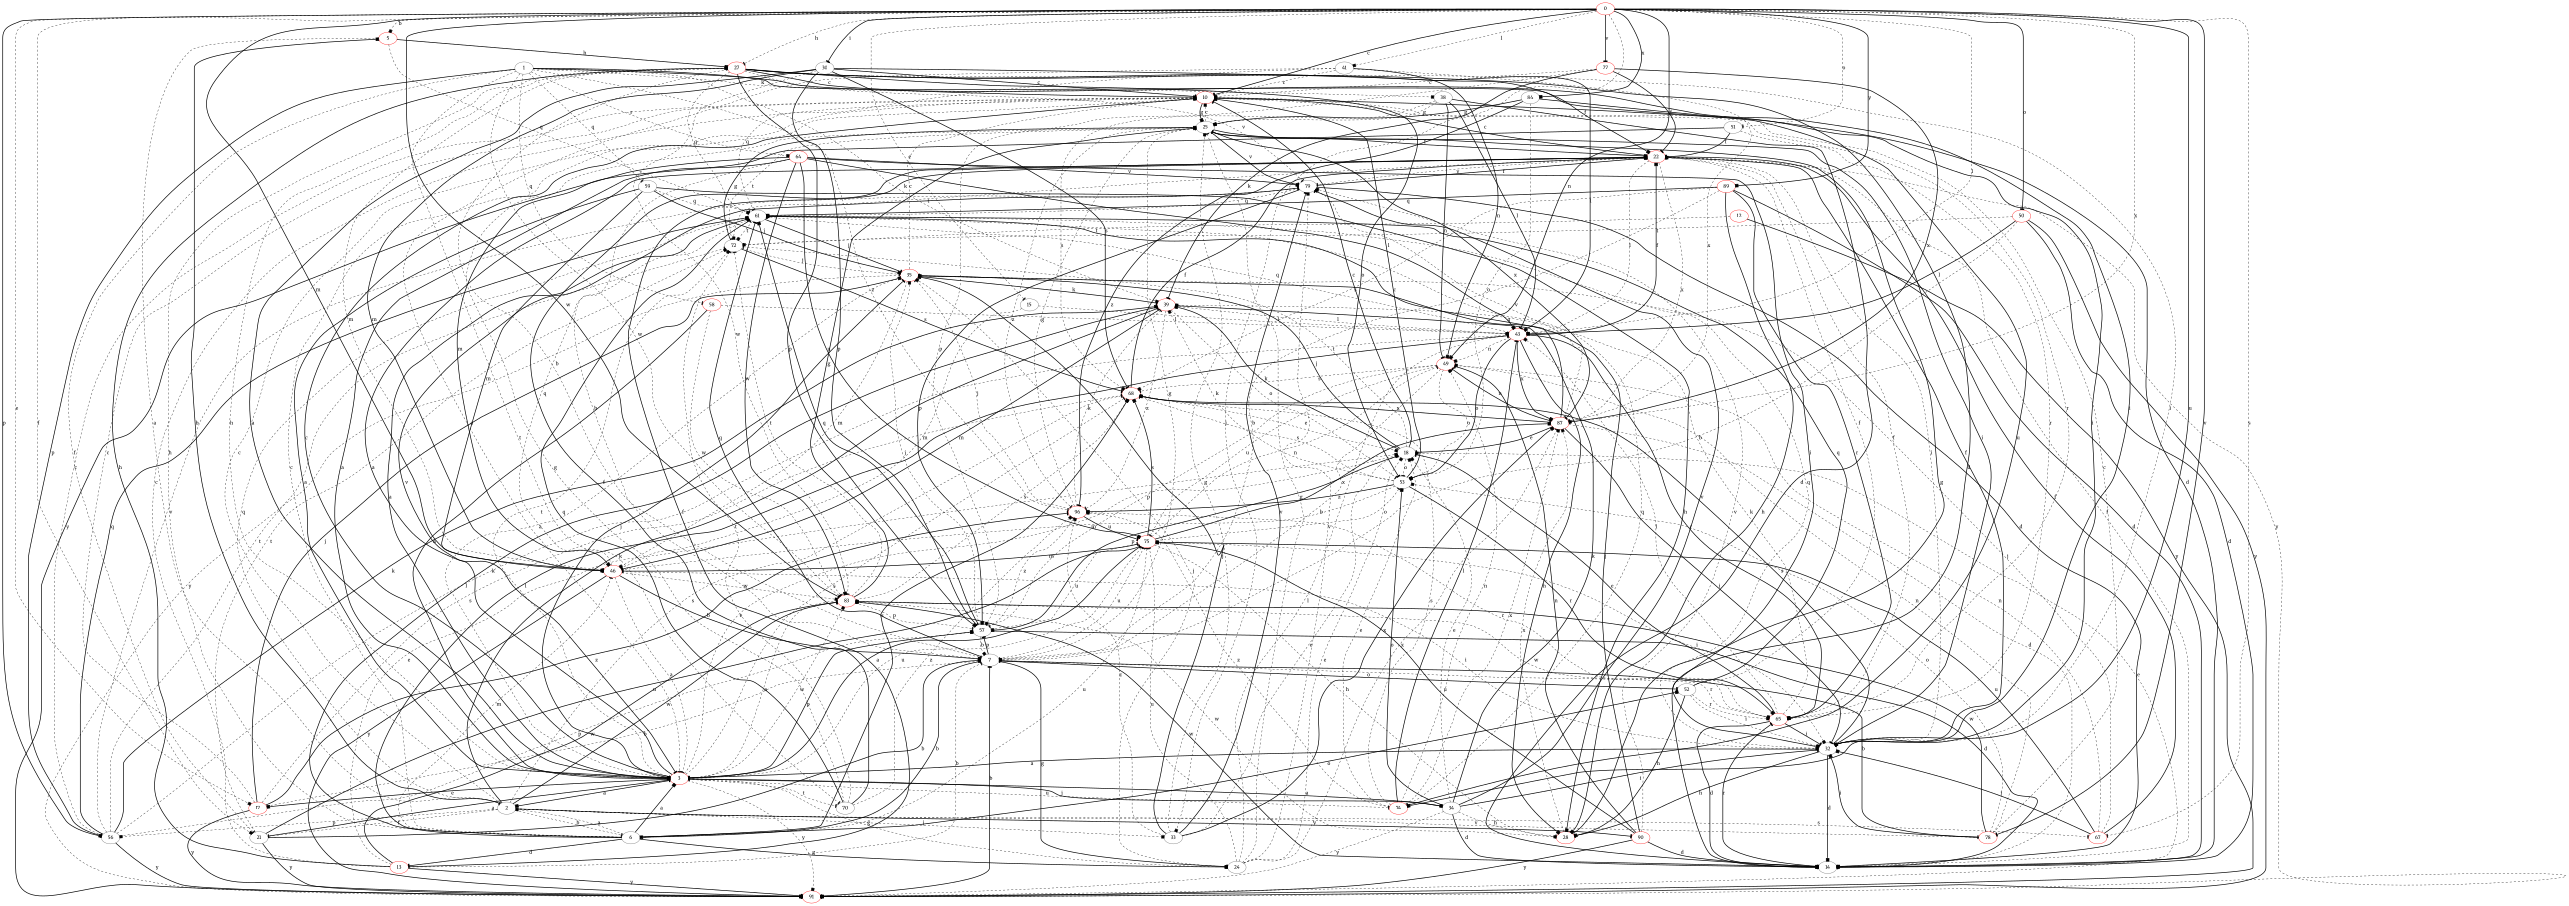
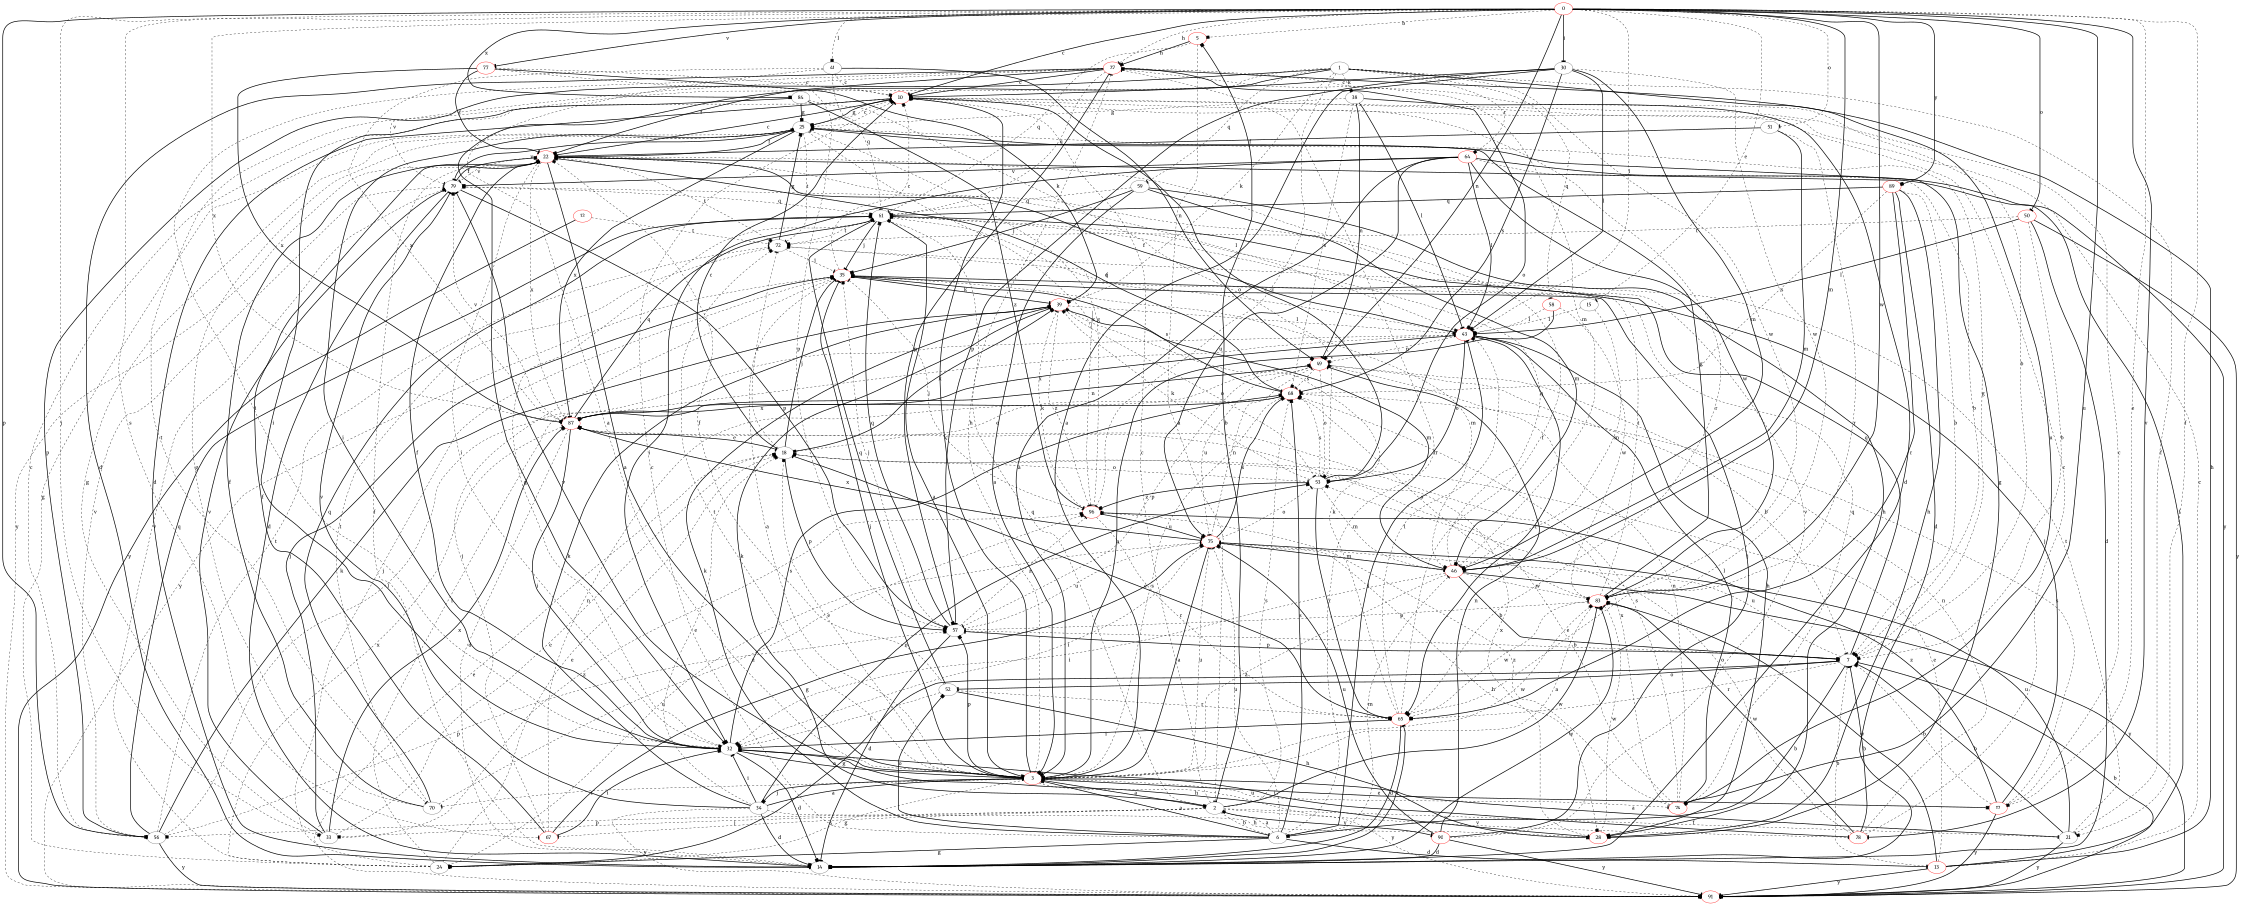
(930, 324) -> (1064, 297)
(1996, 690) -> (807, 690)
